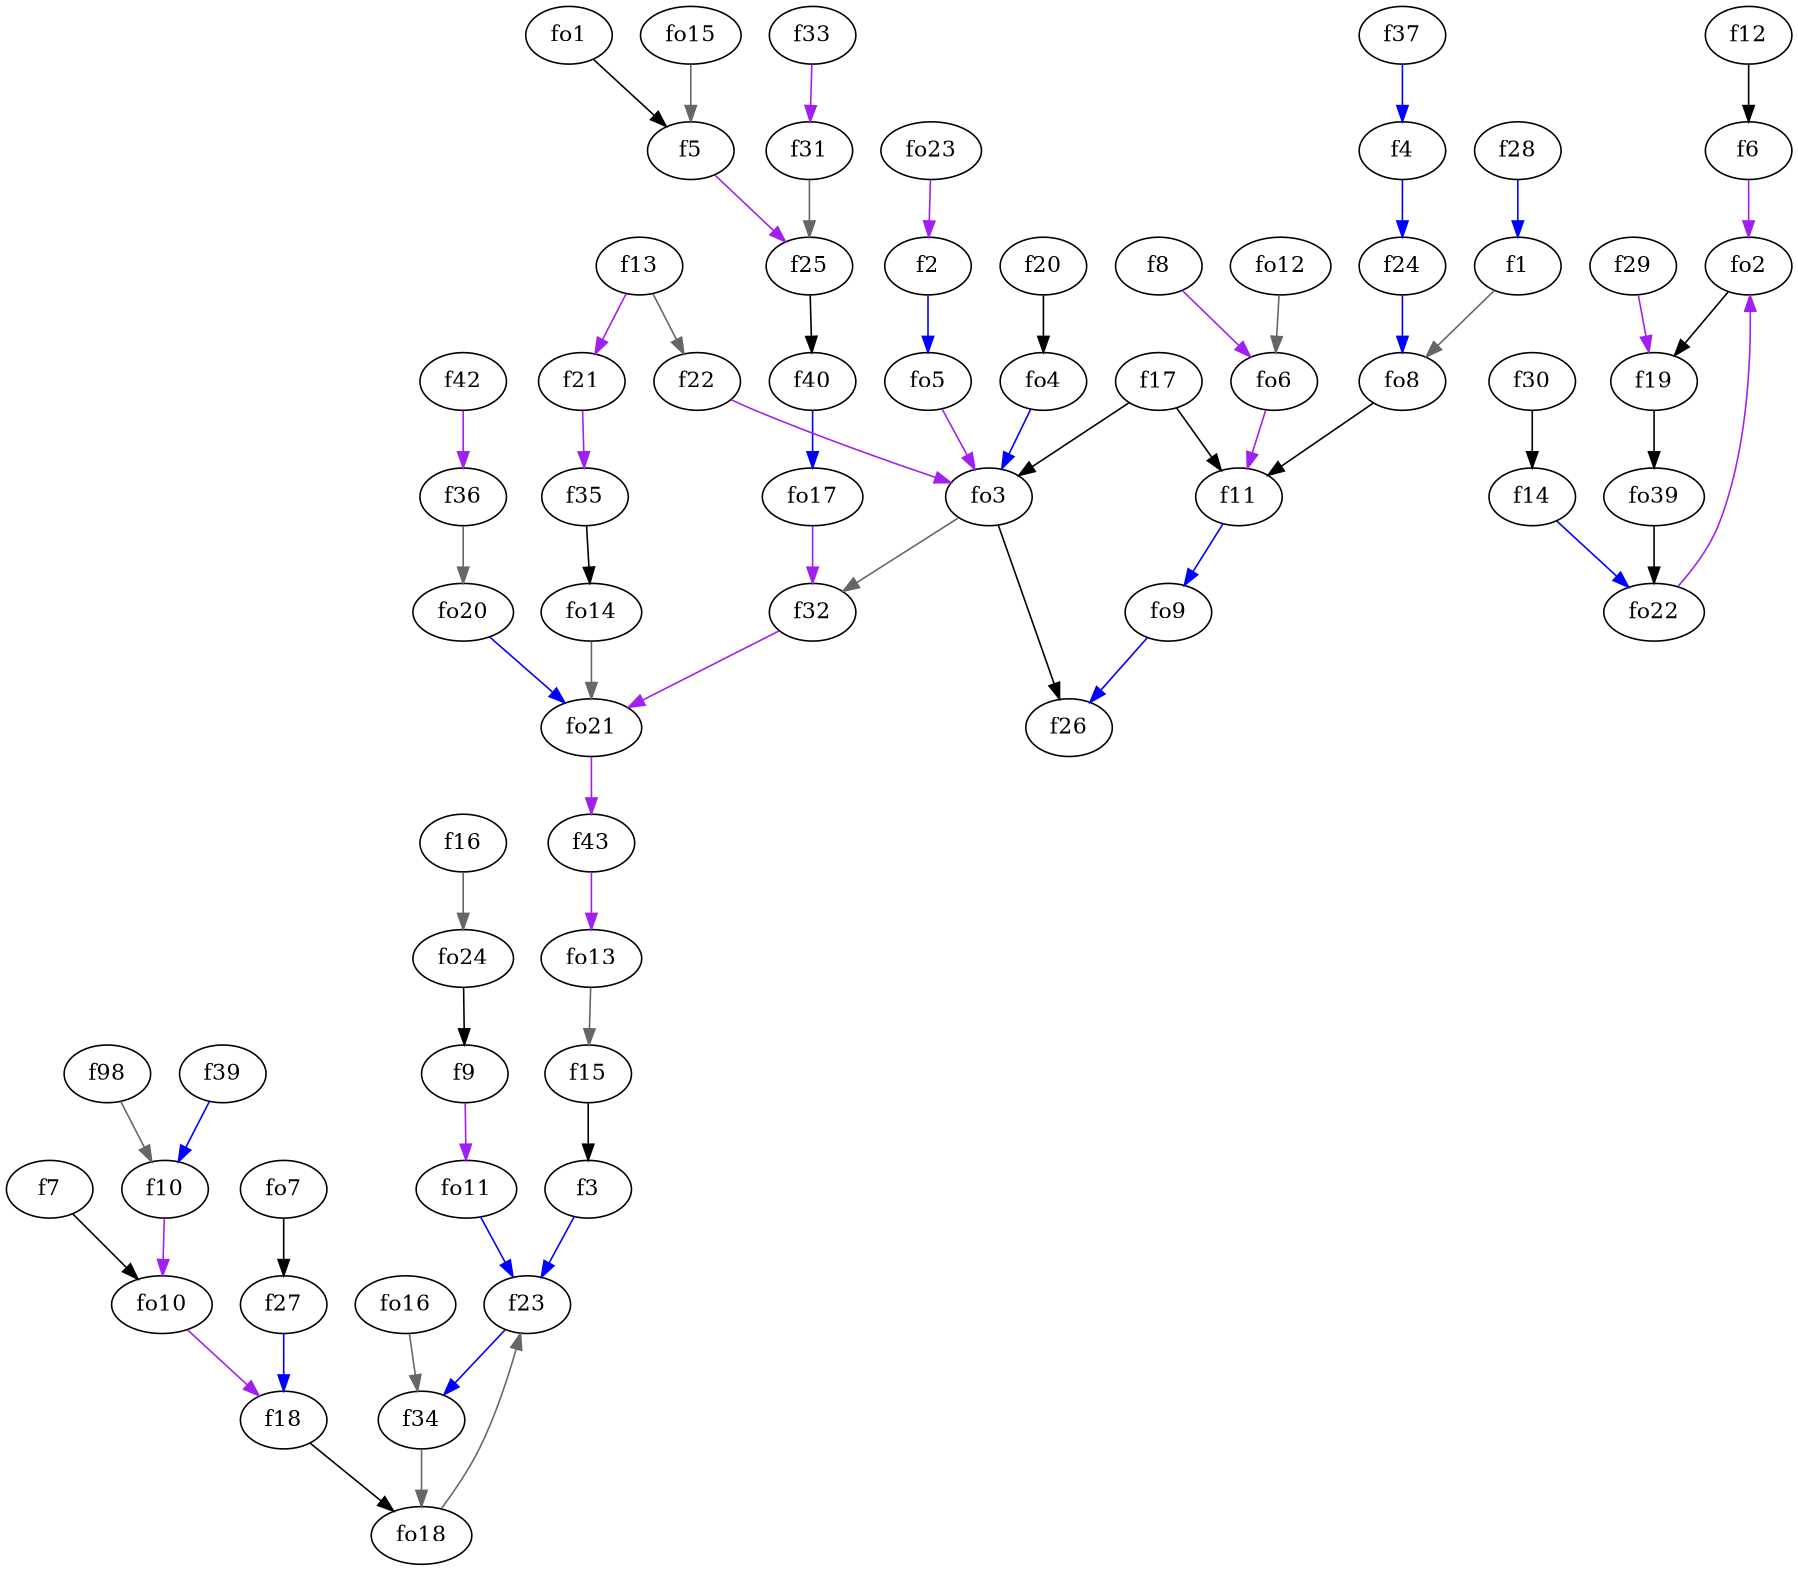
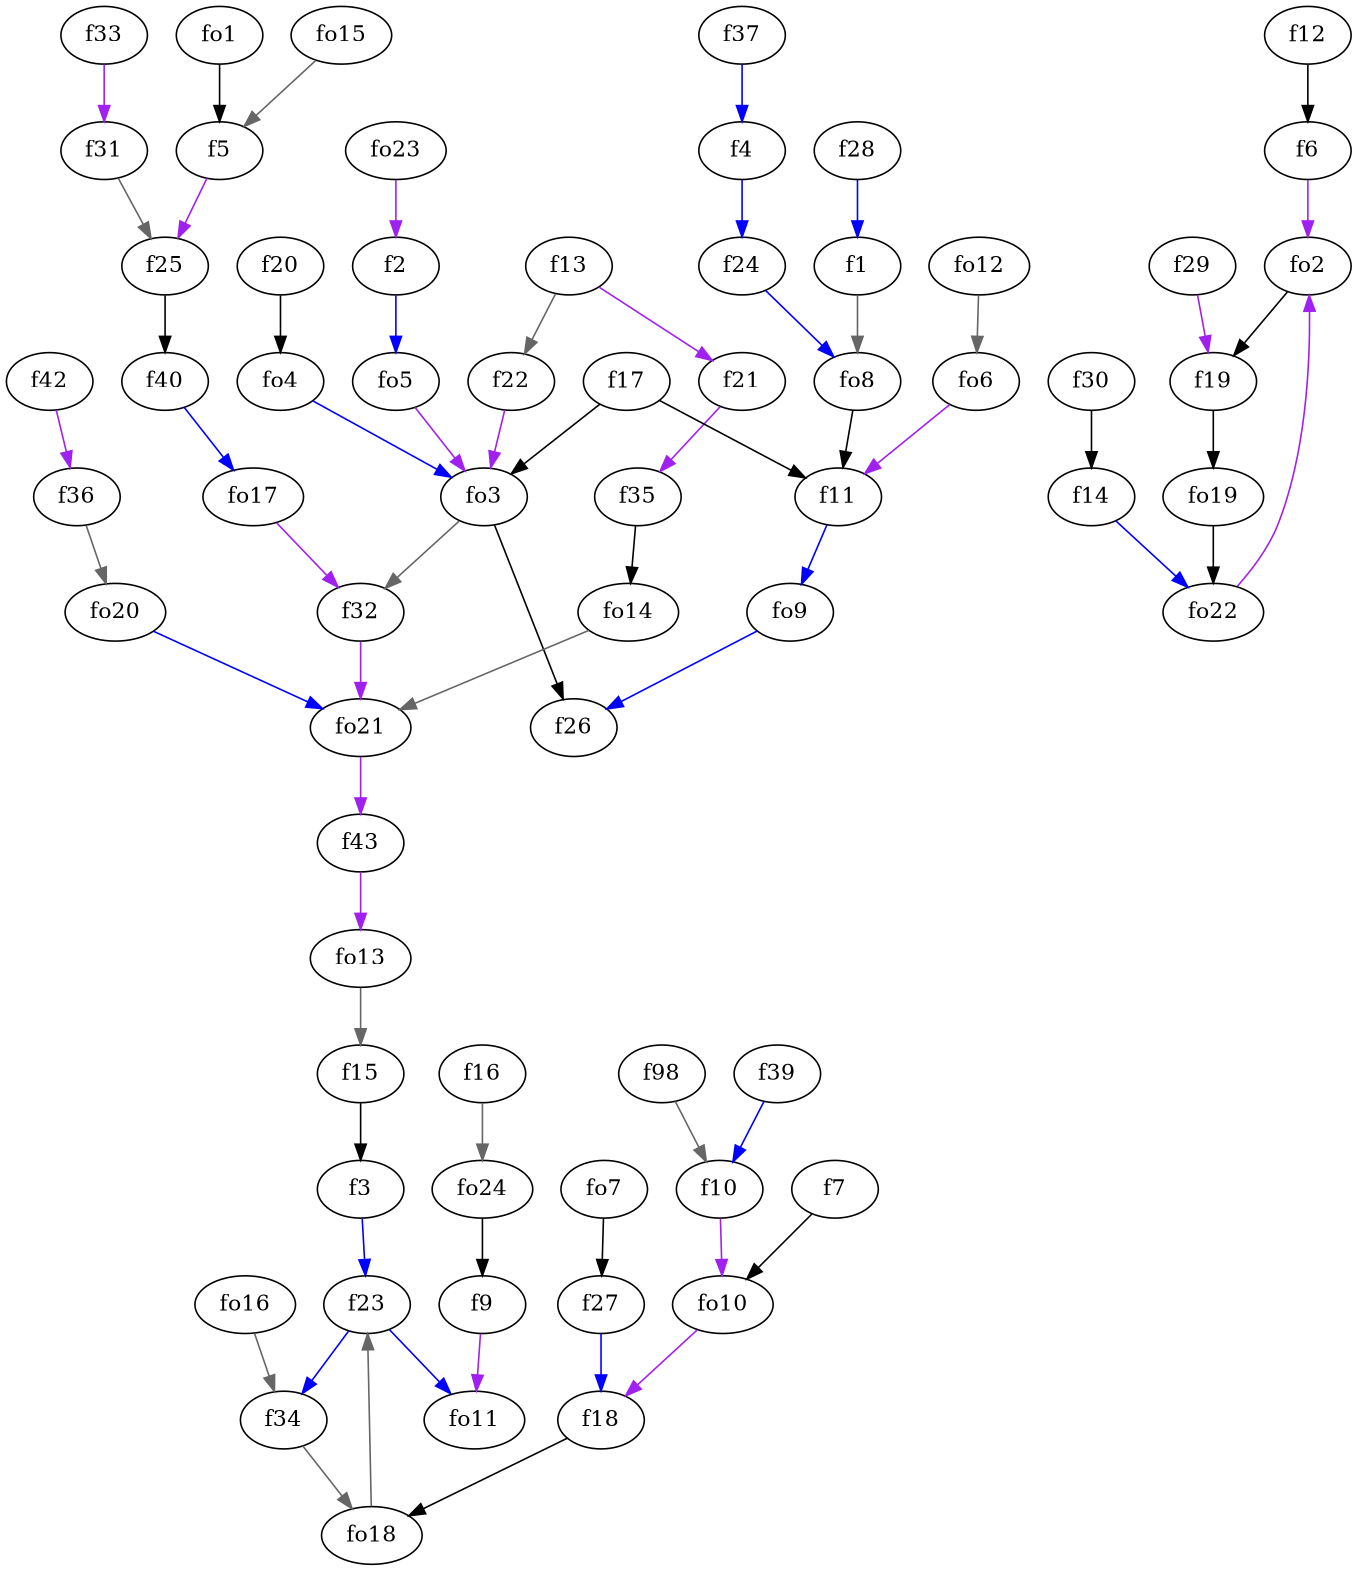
(1159, 266) -> none
(1654, 497) -> (1213, 497)
(493, 1240) -> (414, 1356)
